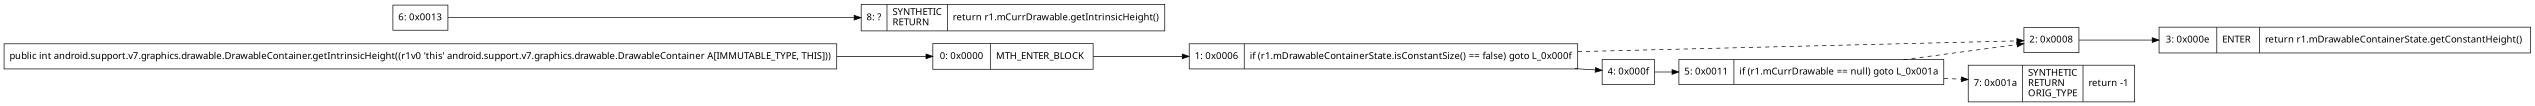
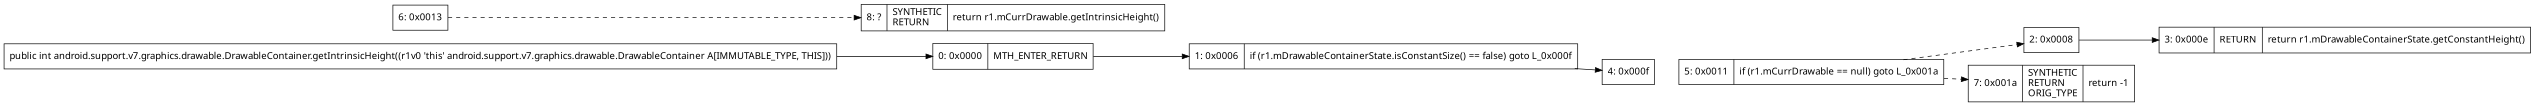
(651, 18) -> (651, 18)
(2237, 40) -> (2238, 40)
(1797, 46) -> none
(1040, 56) -> (1040, 56)
(1663, 72) -> none
